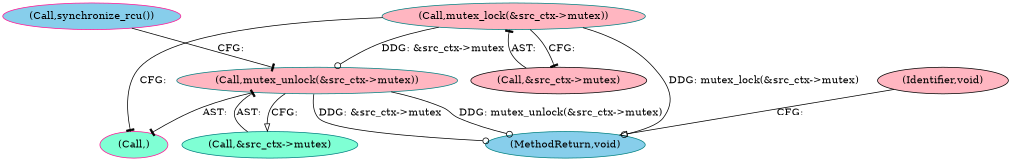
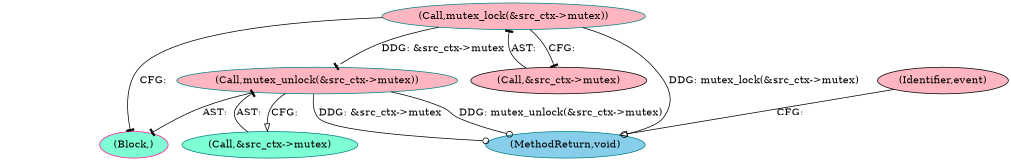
(92, 16) -> none
(388, 41) -> (388, 41)
(943, 81) -> (943, 81)
(134, 145) -> (134, 145)
